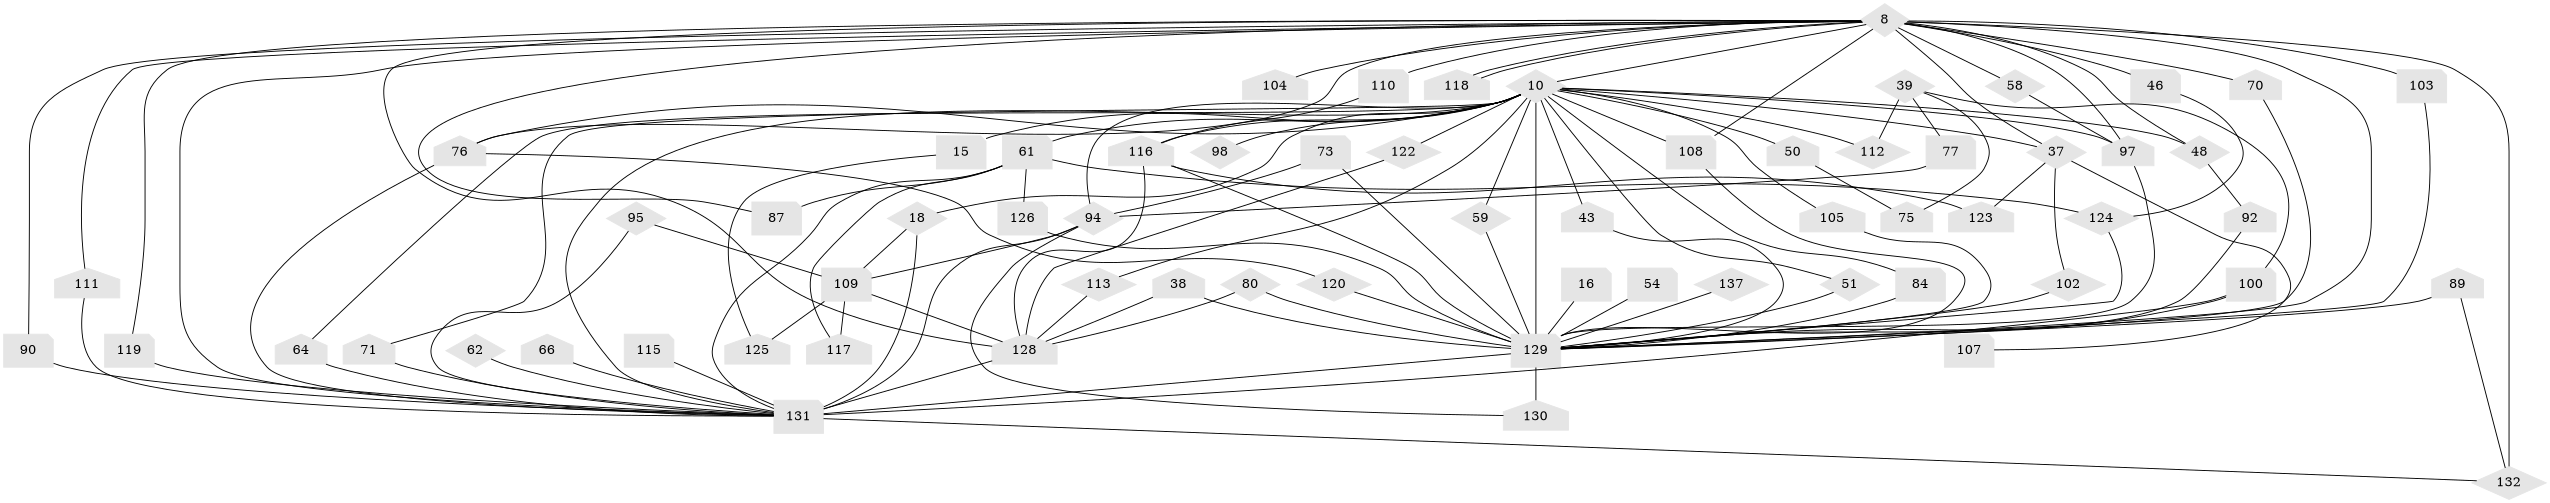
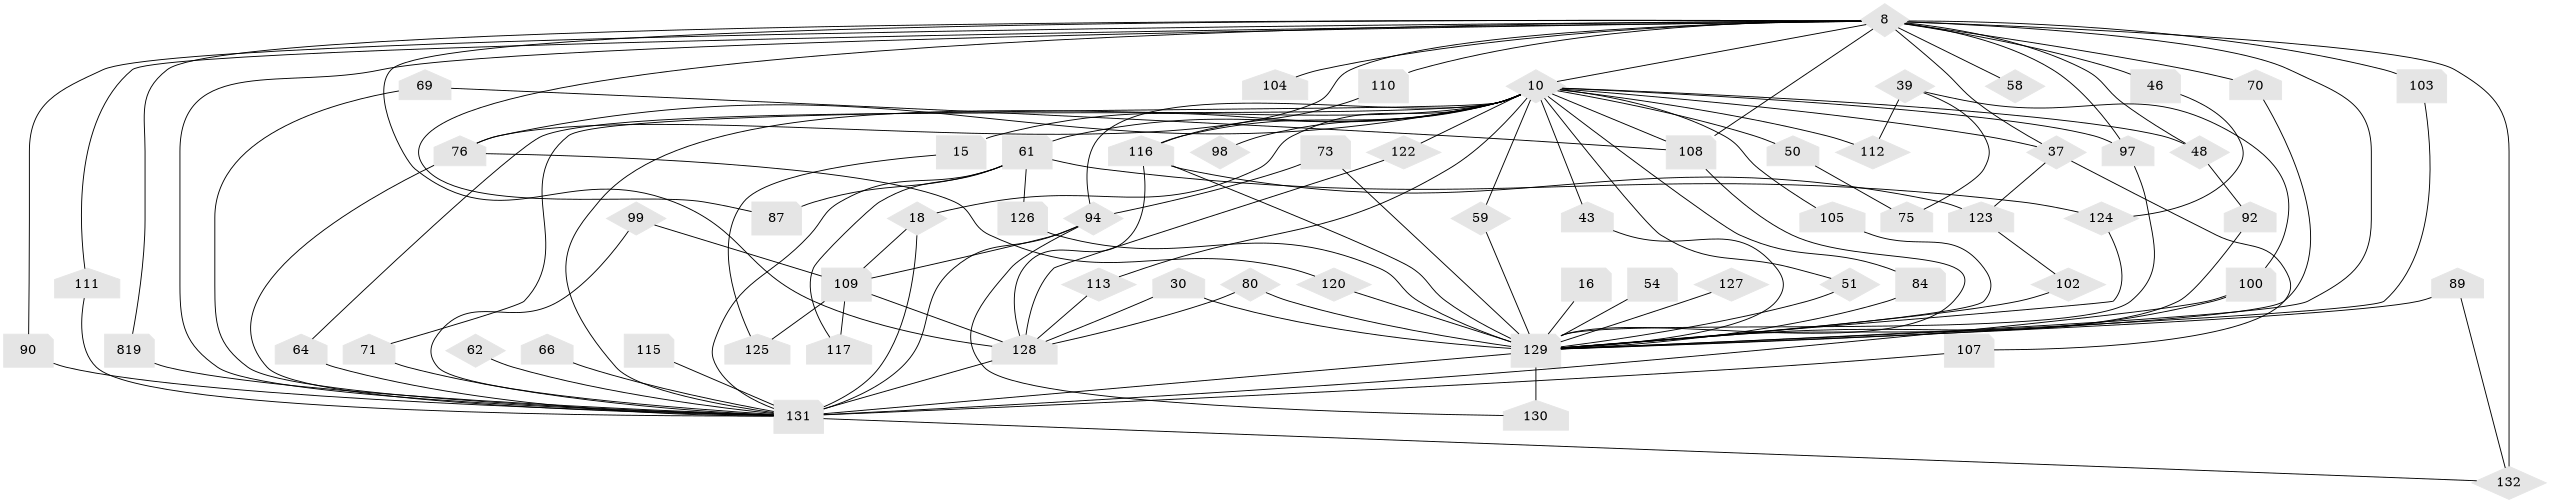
none -> (425, 86)
(1457, 86) -> none
(2062, 114) -> none
(1951, 152) -> none
(636, 218) -> (636, 218)
(1536, 218) -> none
(2055, 220) -> (2027, 253)
(1179, 285) -> (1179, 285)
(1731, 285) -> (1731, 285)
(129, 351) -> (129, 351)
none -> (1384, 389)
